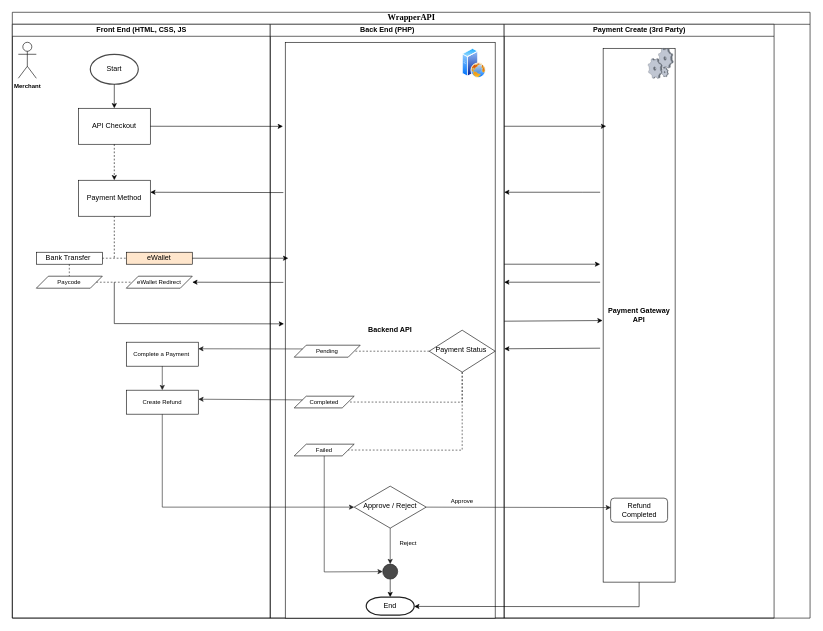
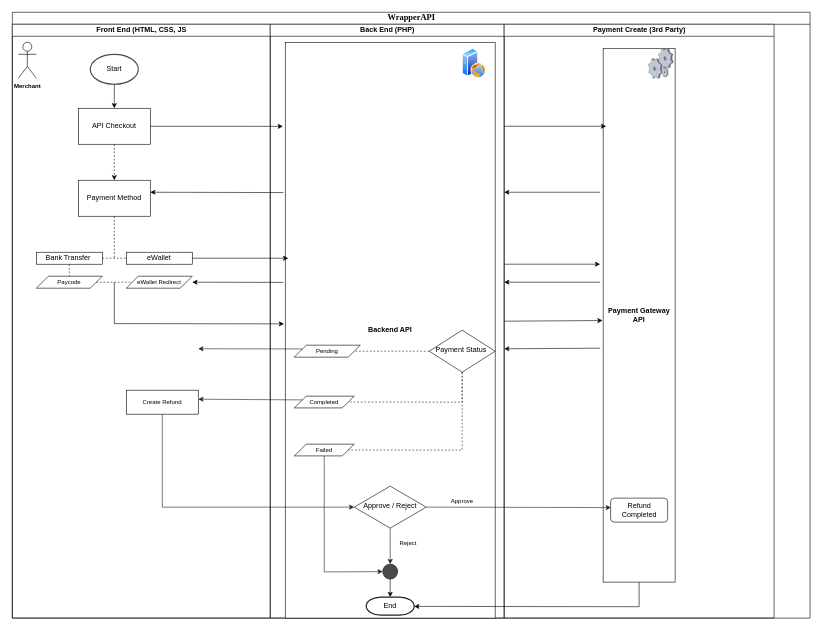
(159, 258) -> (159, 258)
(162, 354) -> none
(162, 384) -> none
